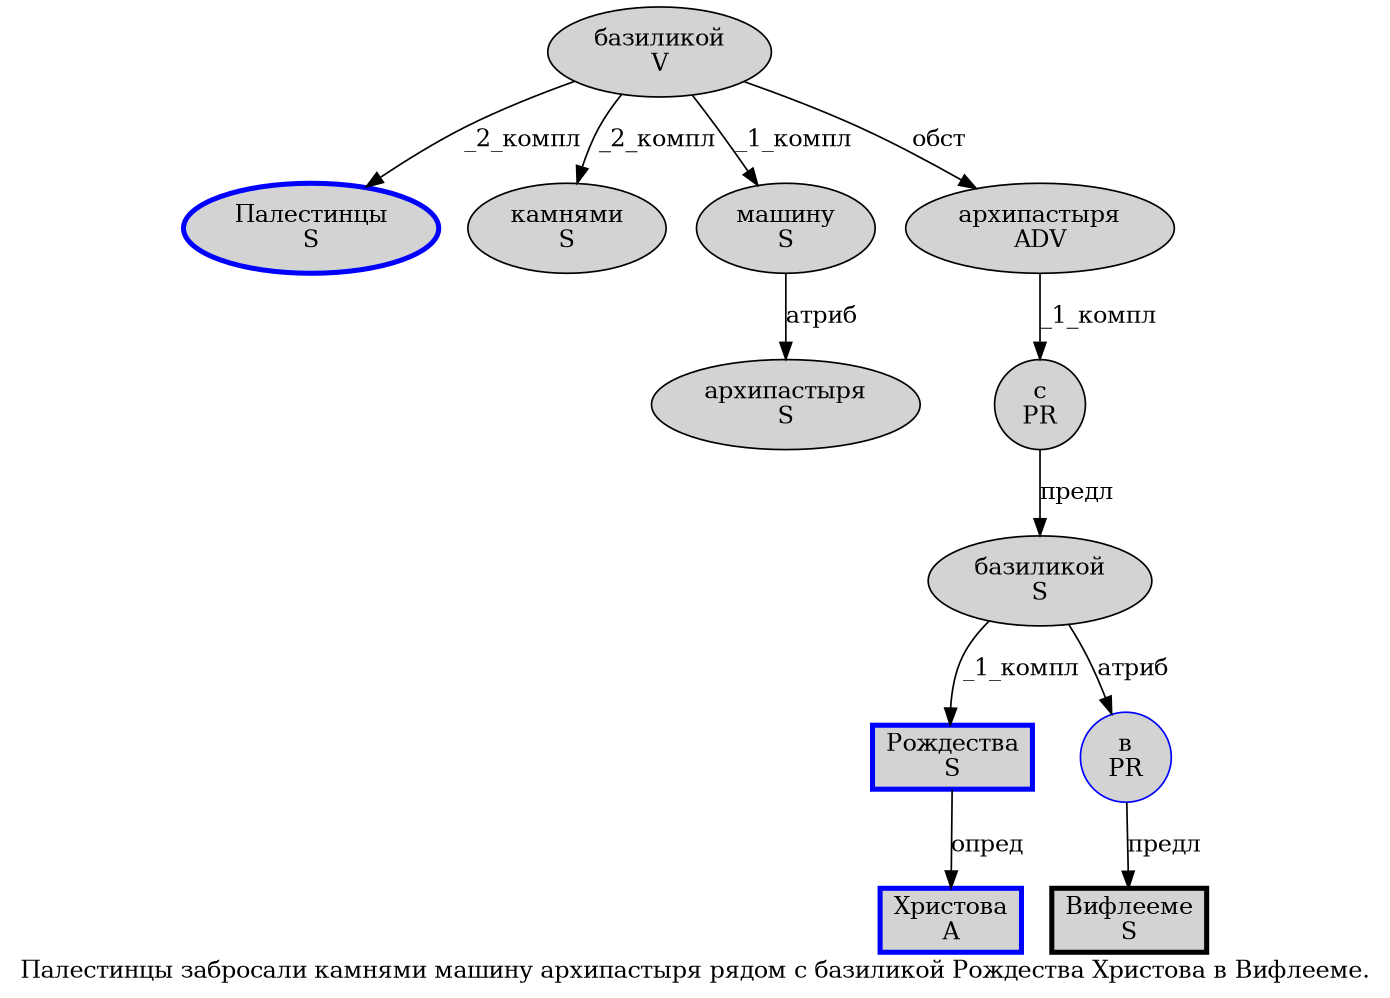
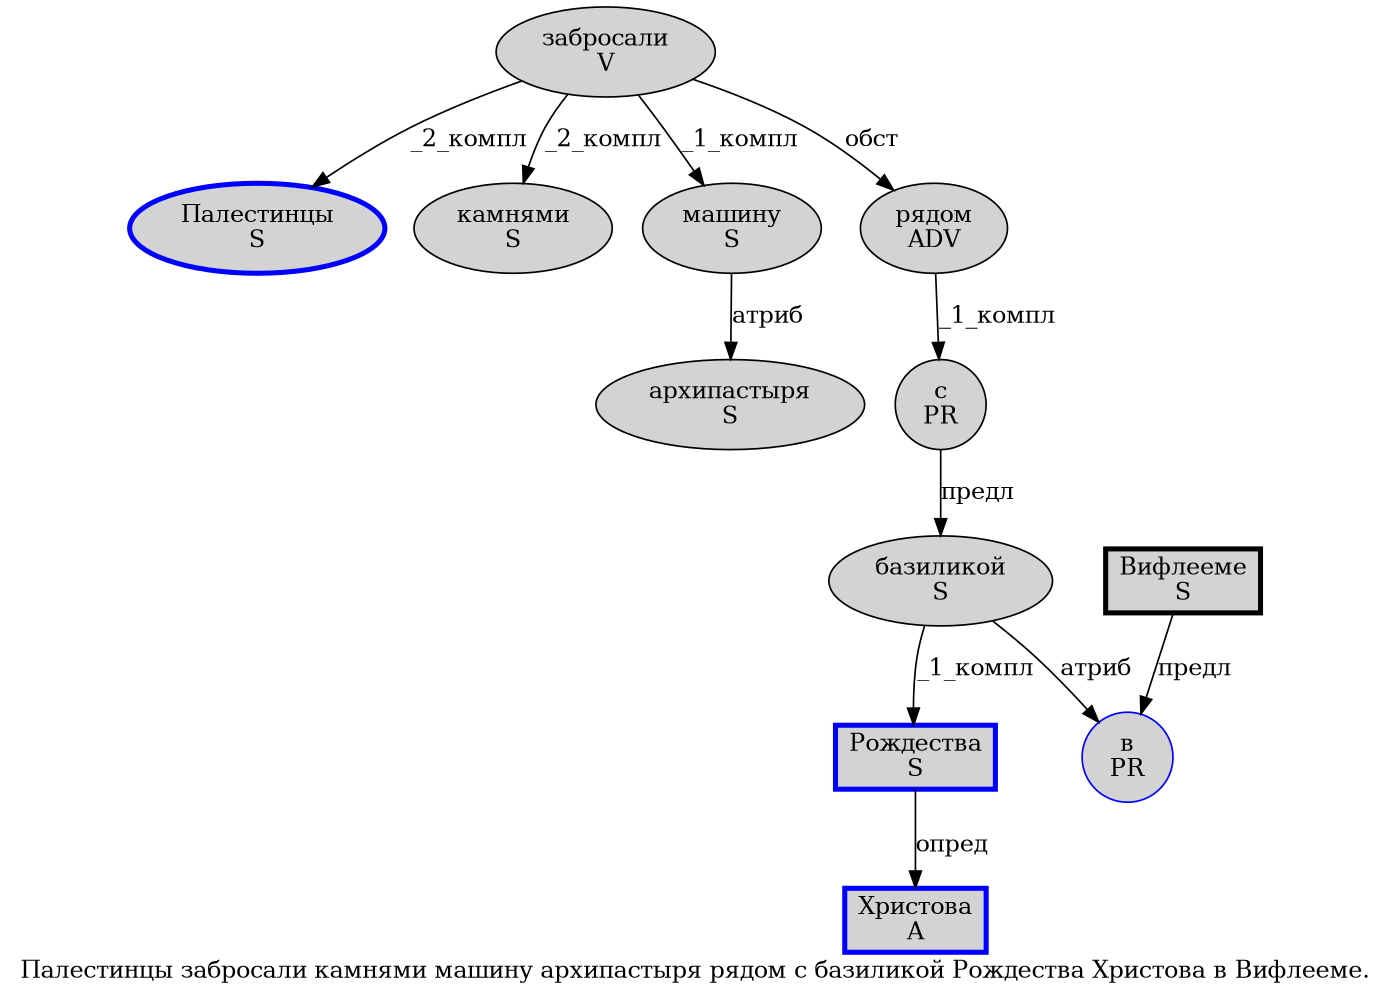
(660, 52) -> (606, 52)
(1040, 228) -> (934, 228)
(1128, 837) -> (1160, 655)
